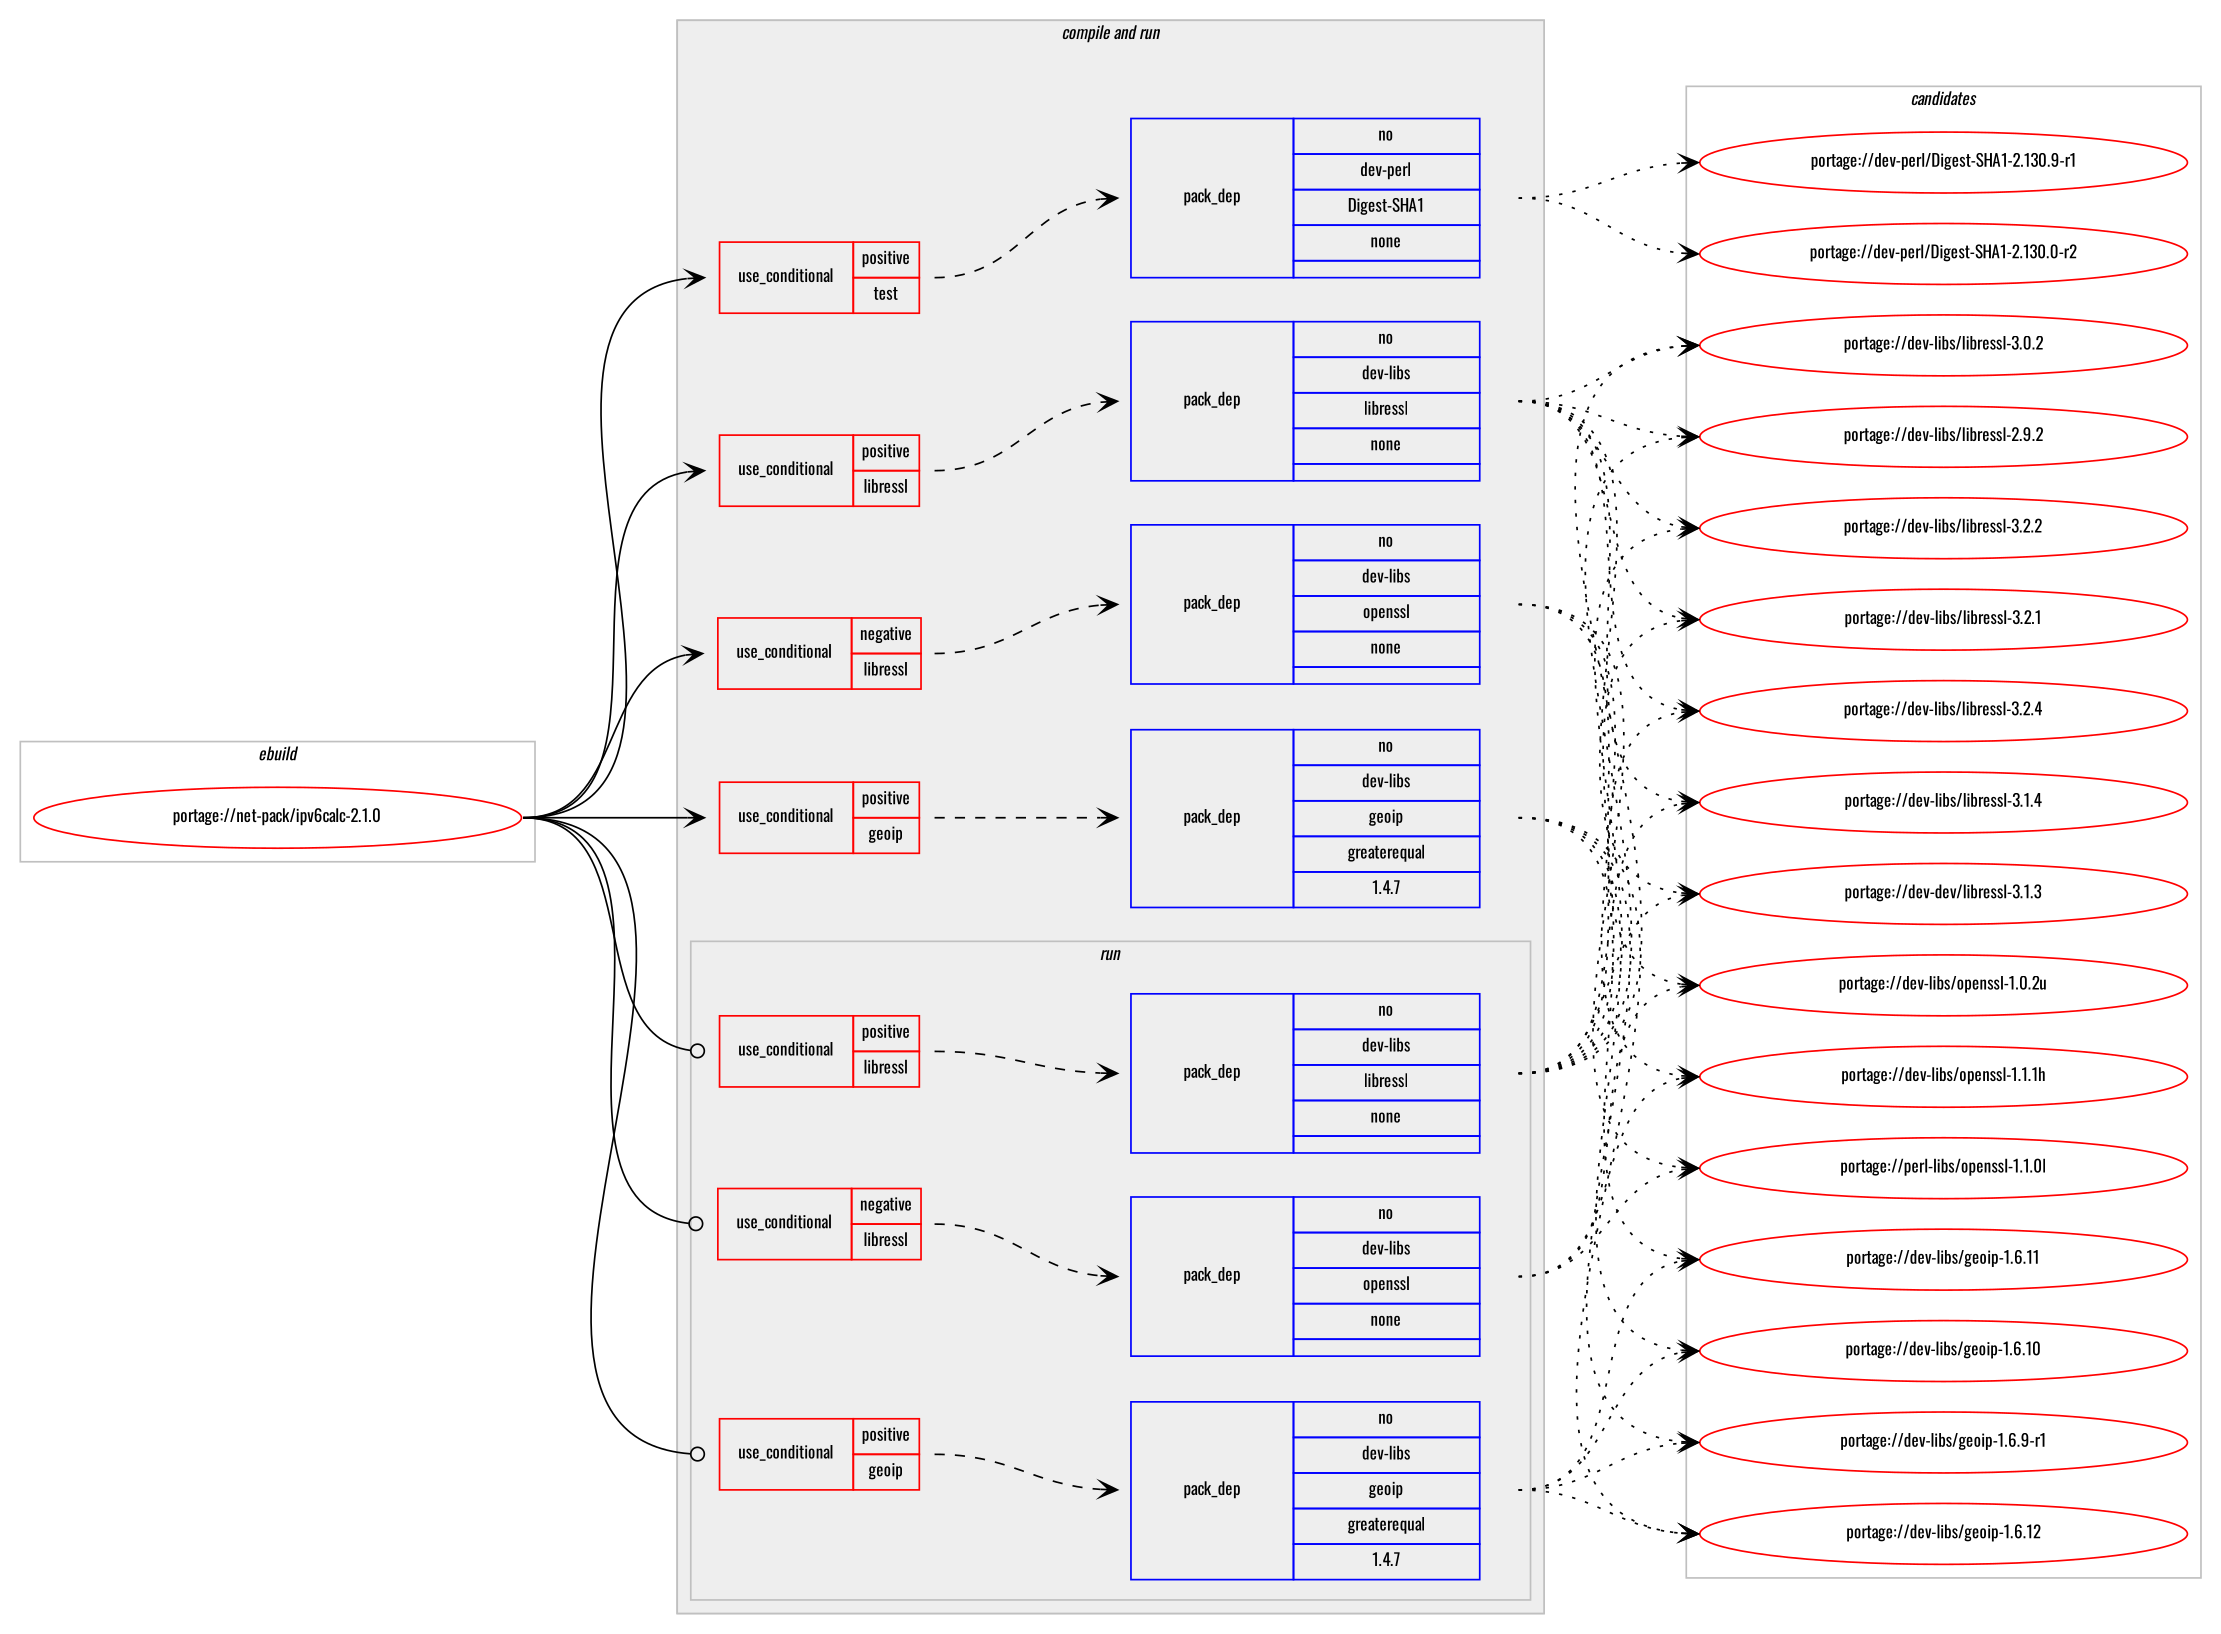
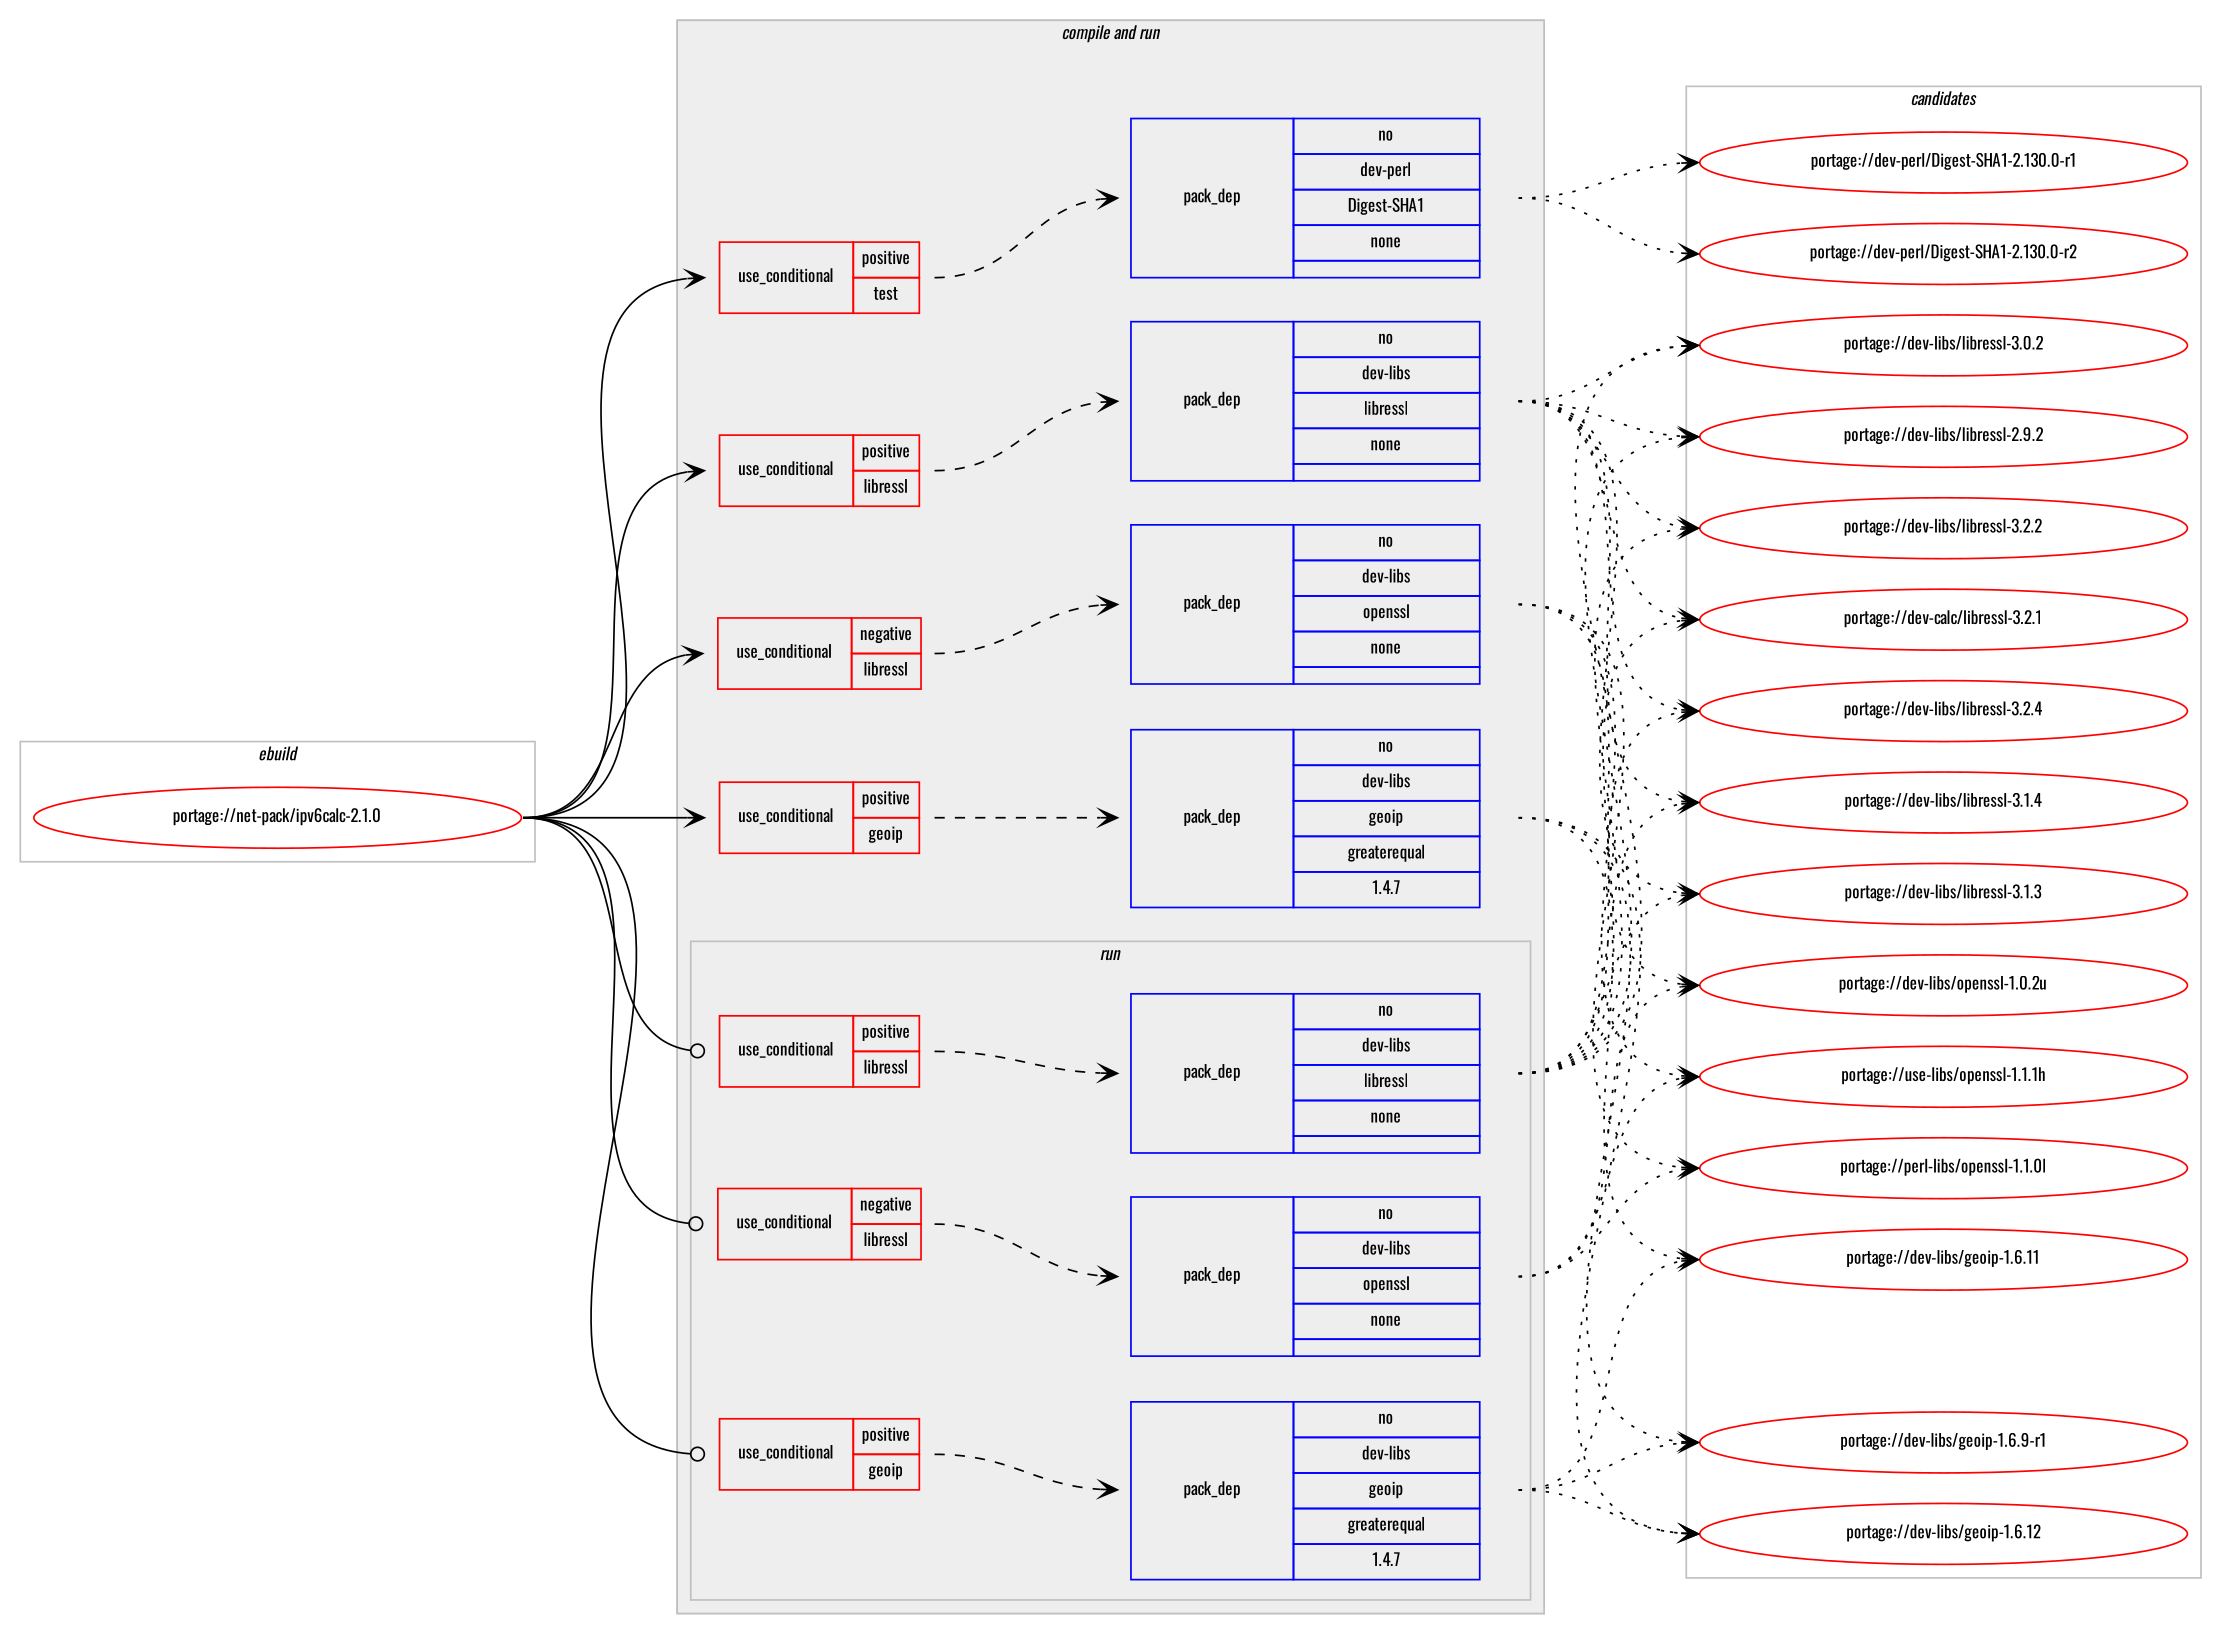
(1944, 163) -> (1944, 163)
(1944, 620) -> (1944, 620)
(1944, 894) -> (1944, 894)
(1944, 1077) -> (1944, 1077)
(1944, 1351) -> none
